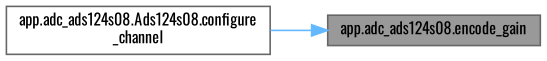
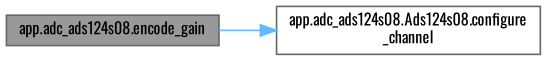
(291, 30) -> (240, 30)
